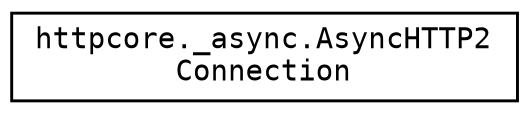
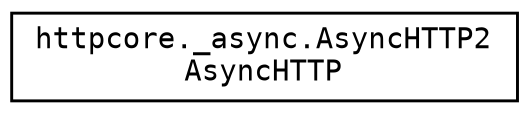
(265, 57) -> (265, 57)
